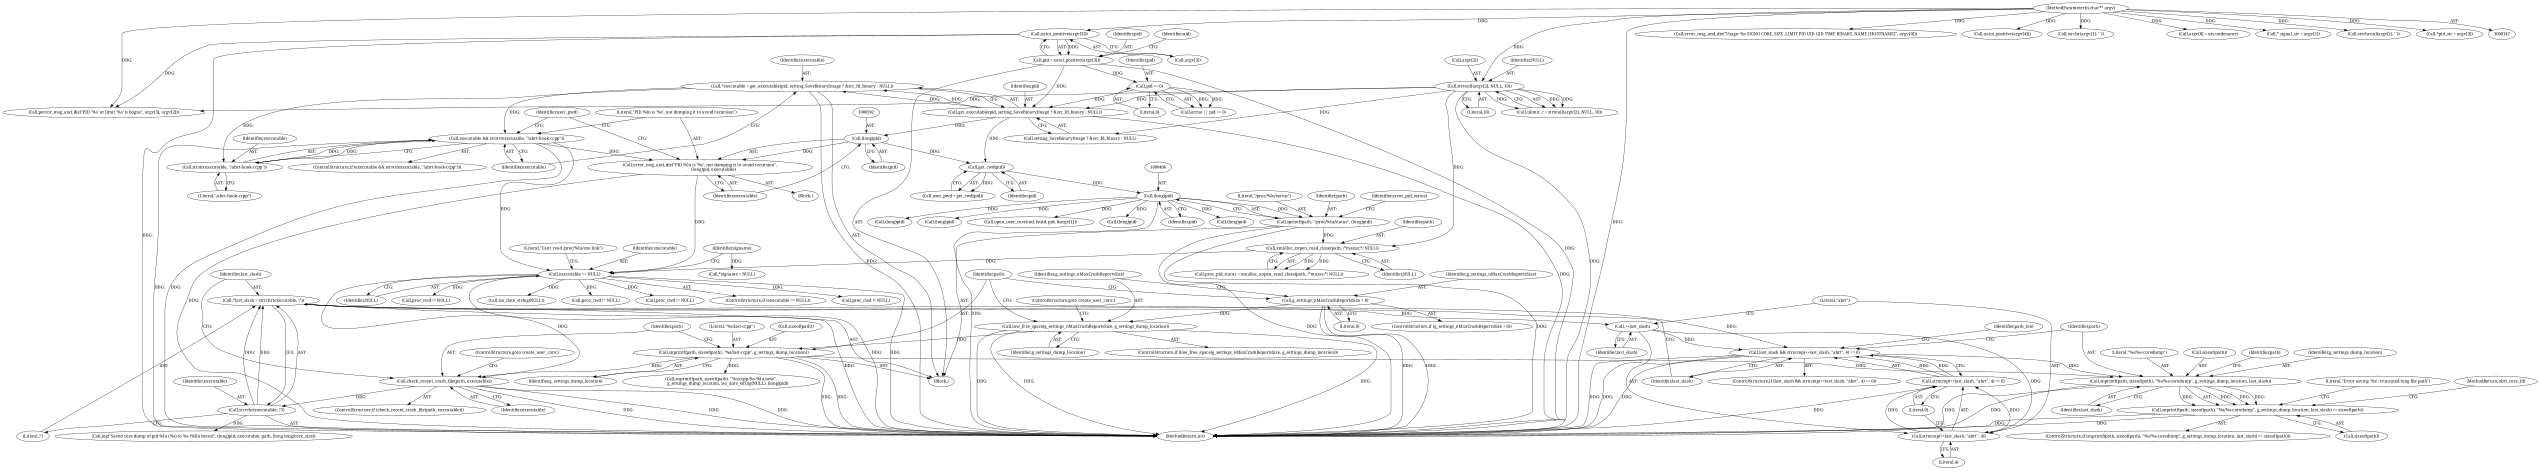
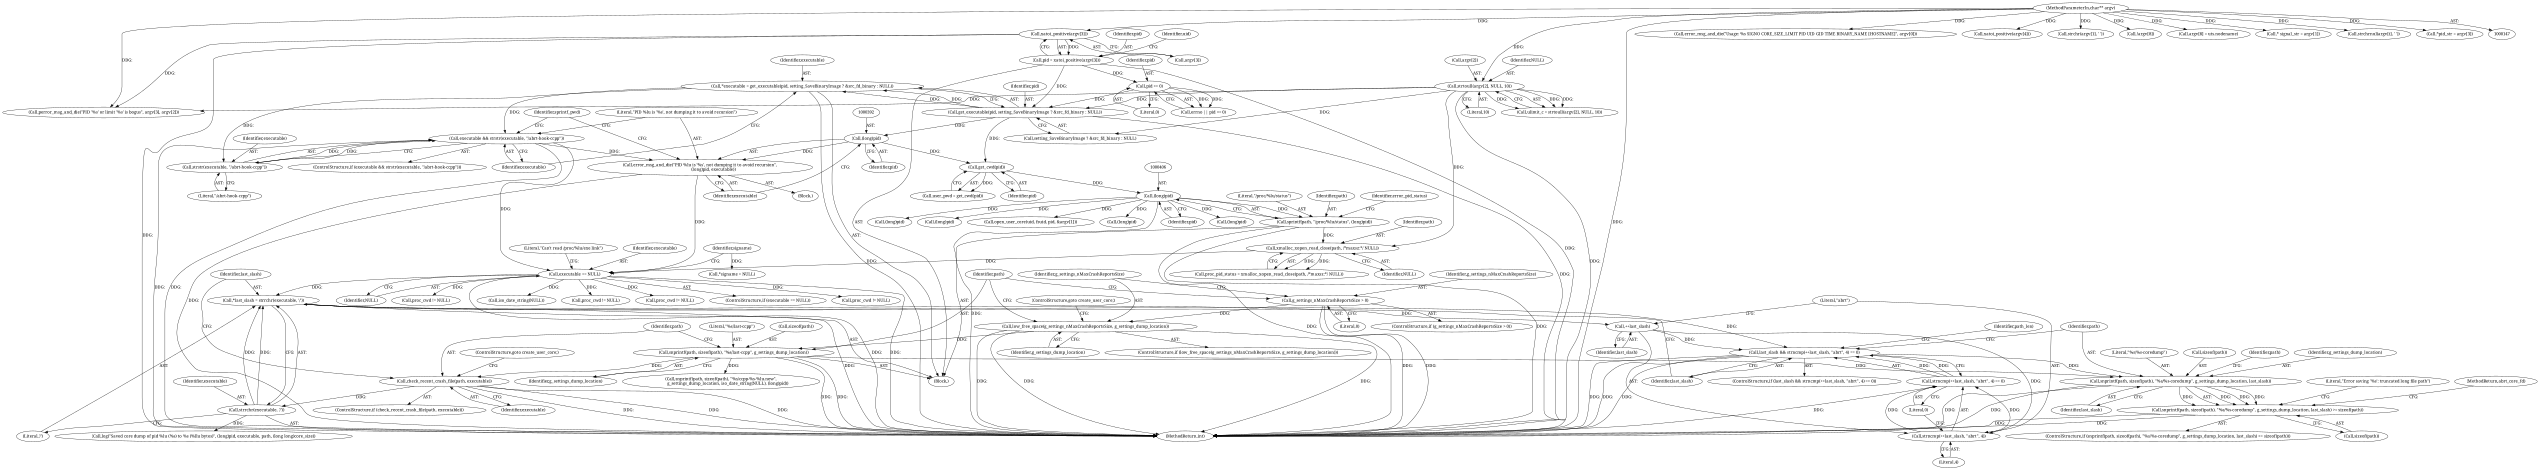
none -> (2140, 34)
(557, 113) -> (557, 113)
(388, 324) -> (408, 278)
